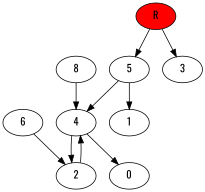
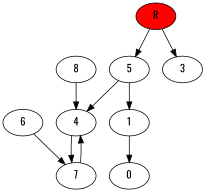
(100, 147) -> (129, 146)
(76, 176) -> (76, 176)
